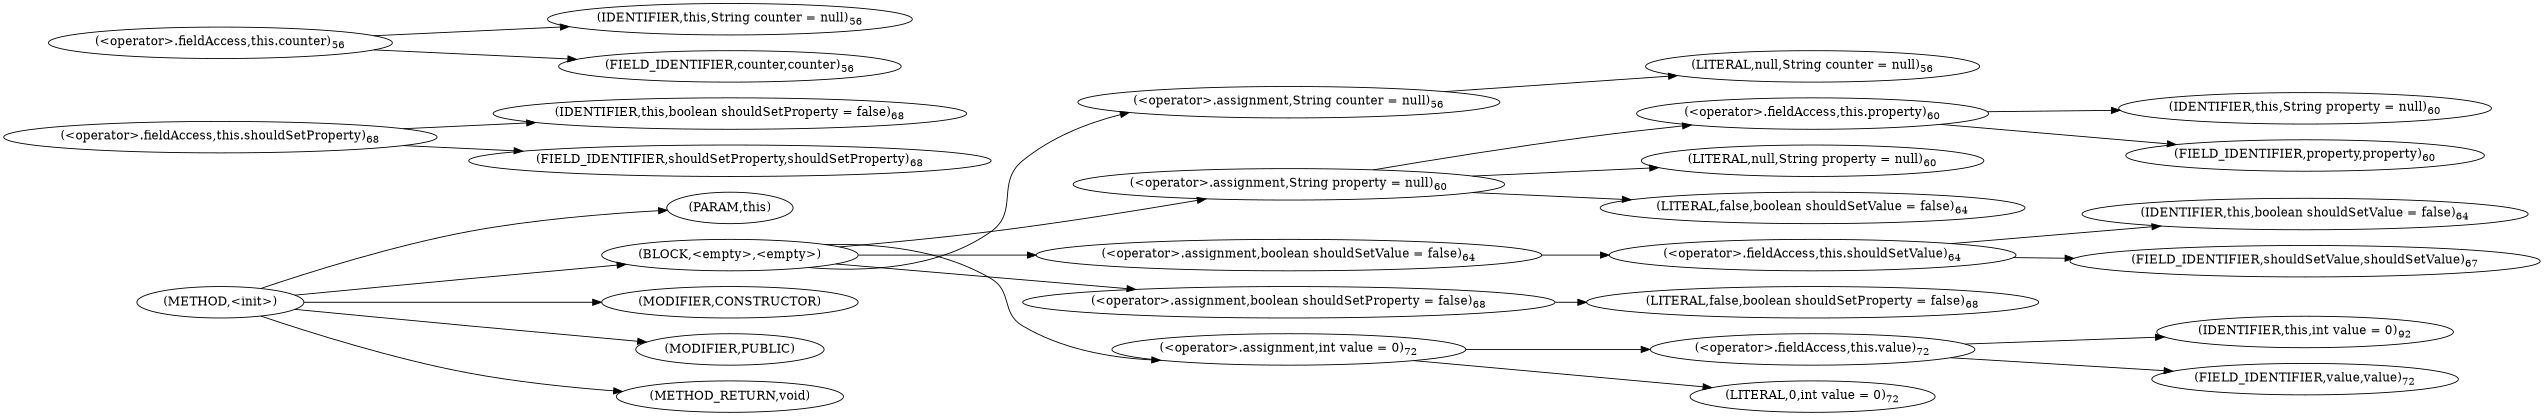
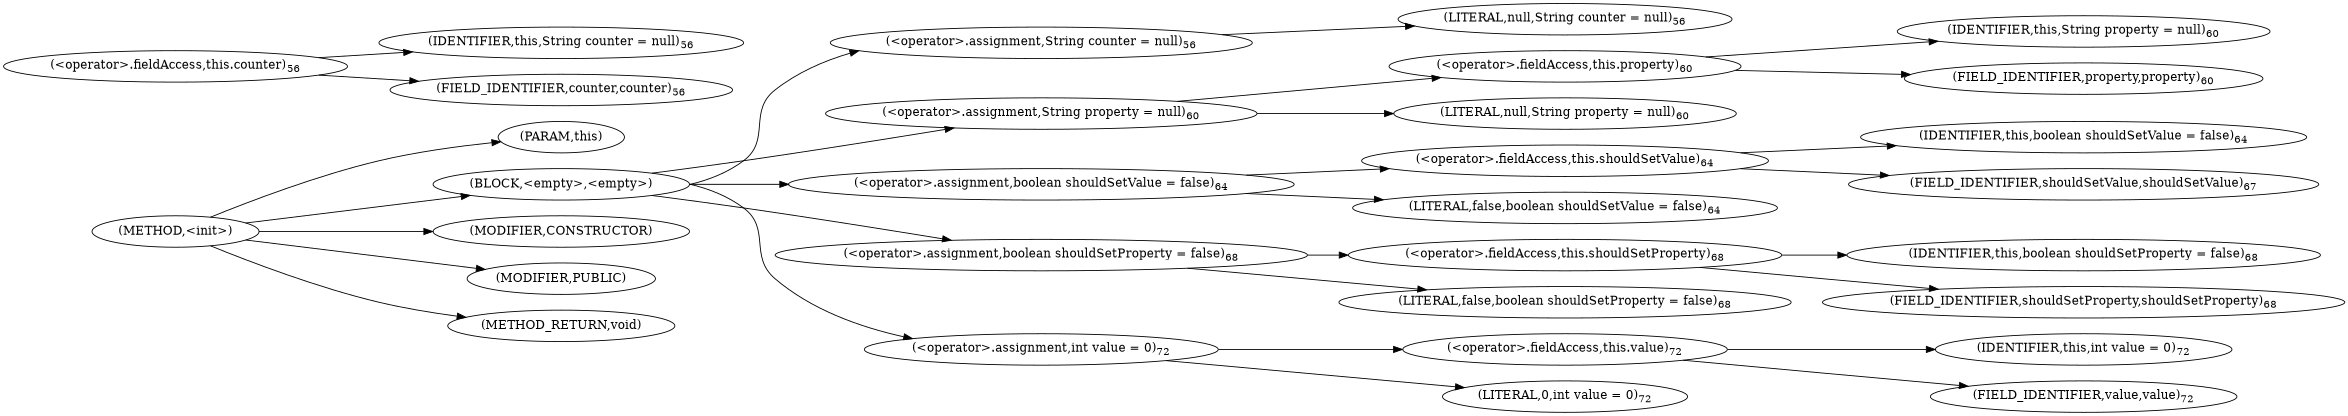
(1547, 196) -> (1310, 196)
none -> (1324, 255)
(2405, 331) -> (2184, 348)
